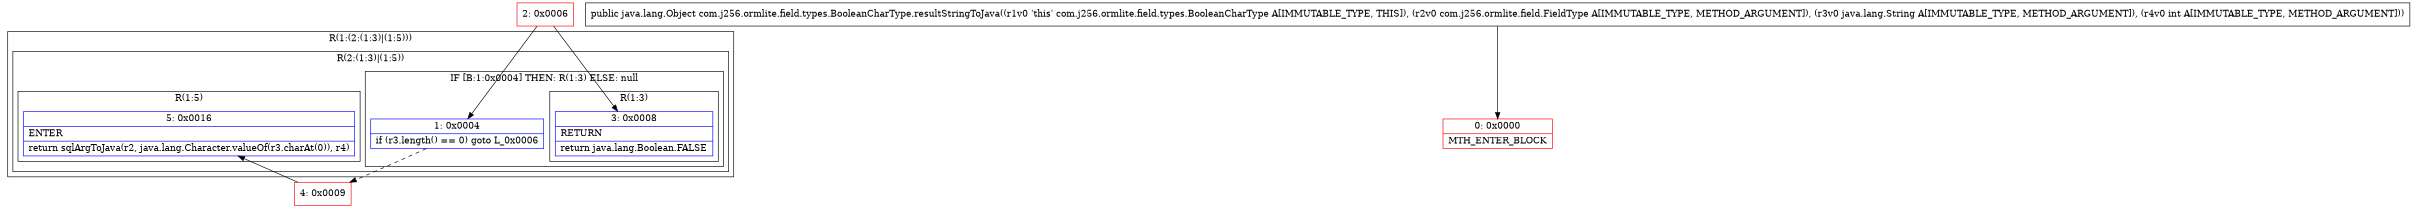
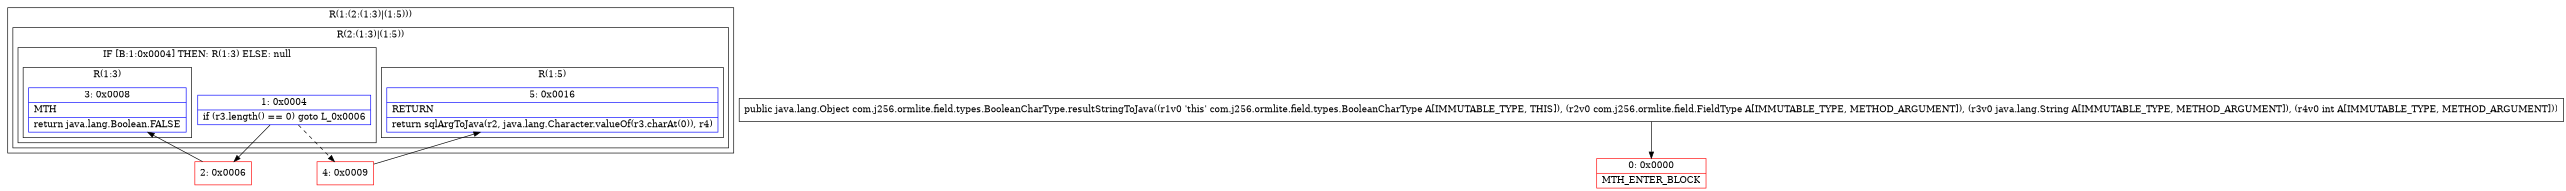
(508, 66) -> (257, 139)
(46, 133) -> (413, 110)
(581, 133) -> (45, 110)
